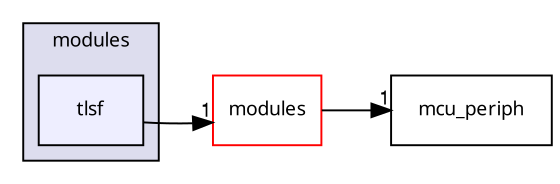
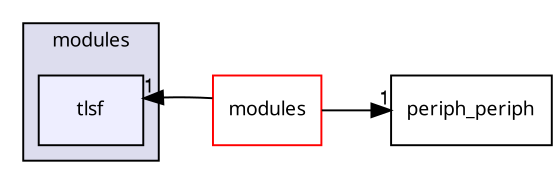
(471, 110) -> (471, 110)
(171, 123) -> (188, 97)
